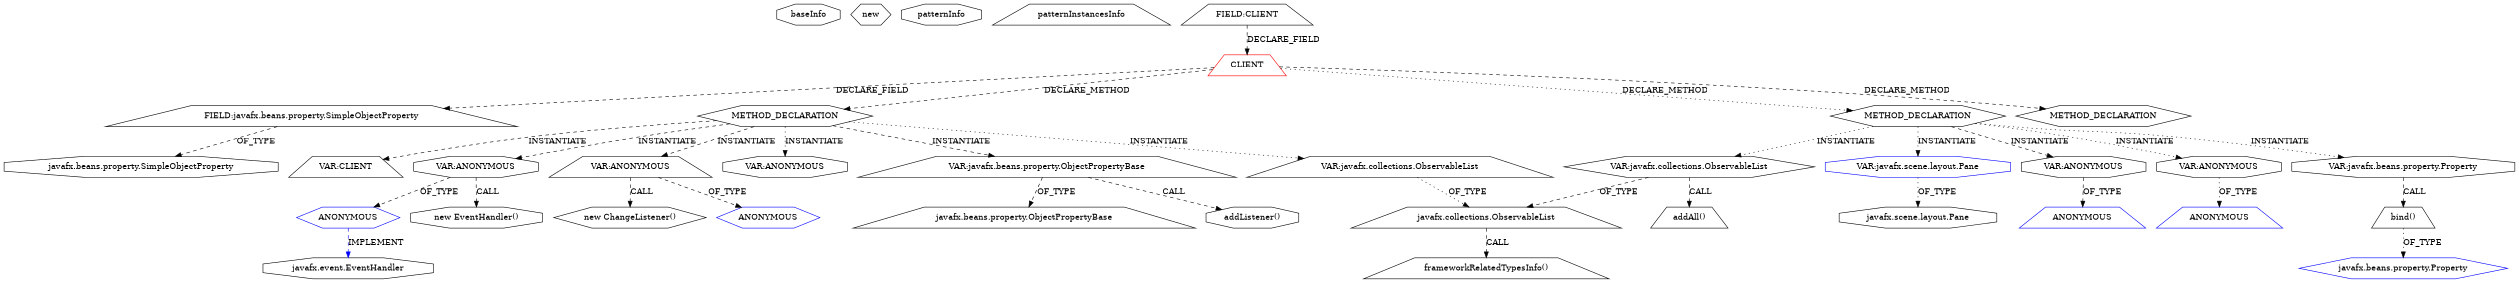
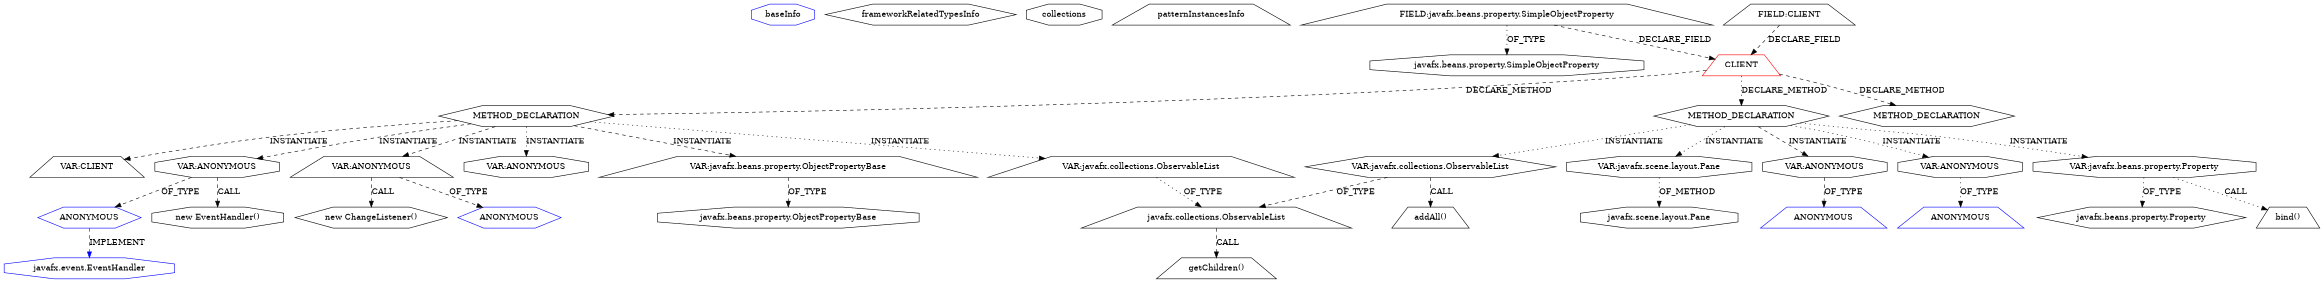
(808, 15) -> (783, 15)
(871, 15) -> (921, 15)
(942, 15) -> (1064, 15)
(832, 88) -> (1632, 42)
(229, 141) -> (1507, 37)
(1918, 167) -> (1659, 167)
(2403, 189) -> (2218, 193)
(1938, 192) -> (1687, 192)
(1024, 218) -> (788, 218)
(1252, 218) -> none
(2403, 240) -> (2143, 189)
(348, 268) -> (89, 268)
(1486, 268) -> (1216, 268)
(2403, 268) -> (2142, 218)
